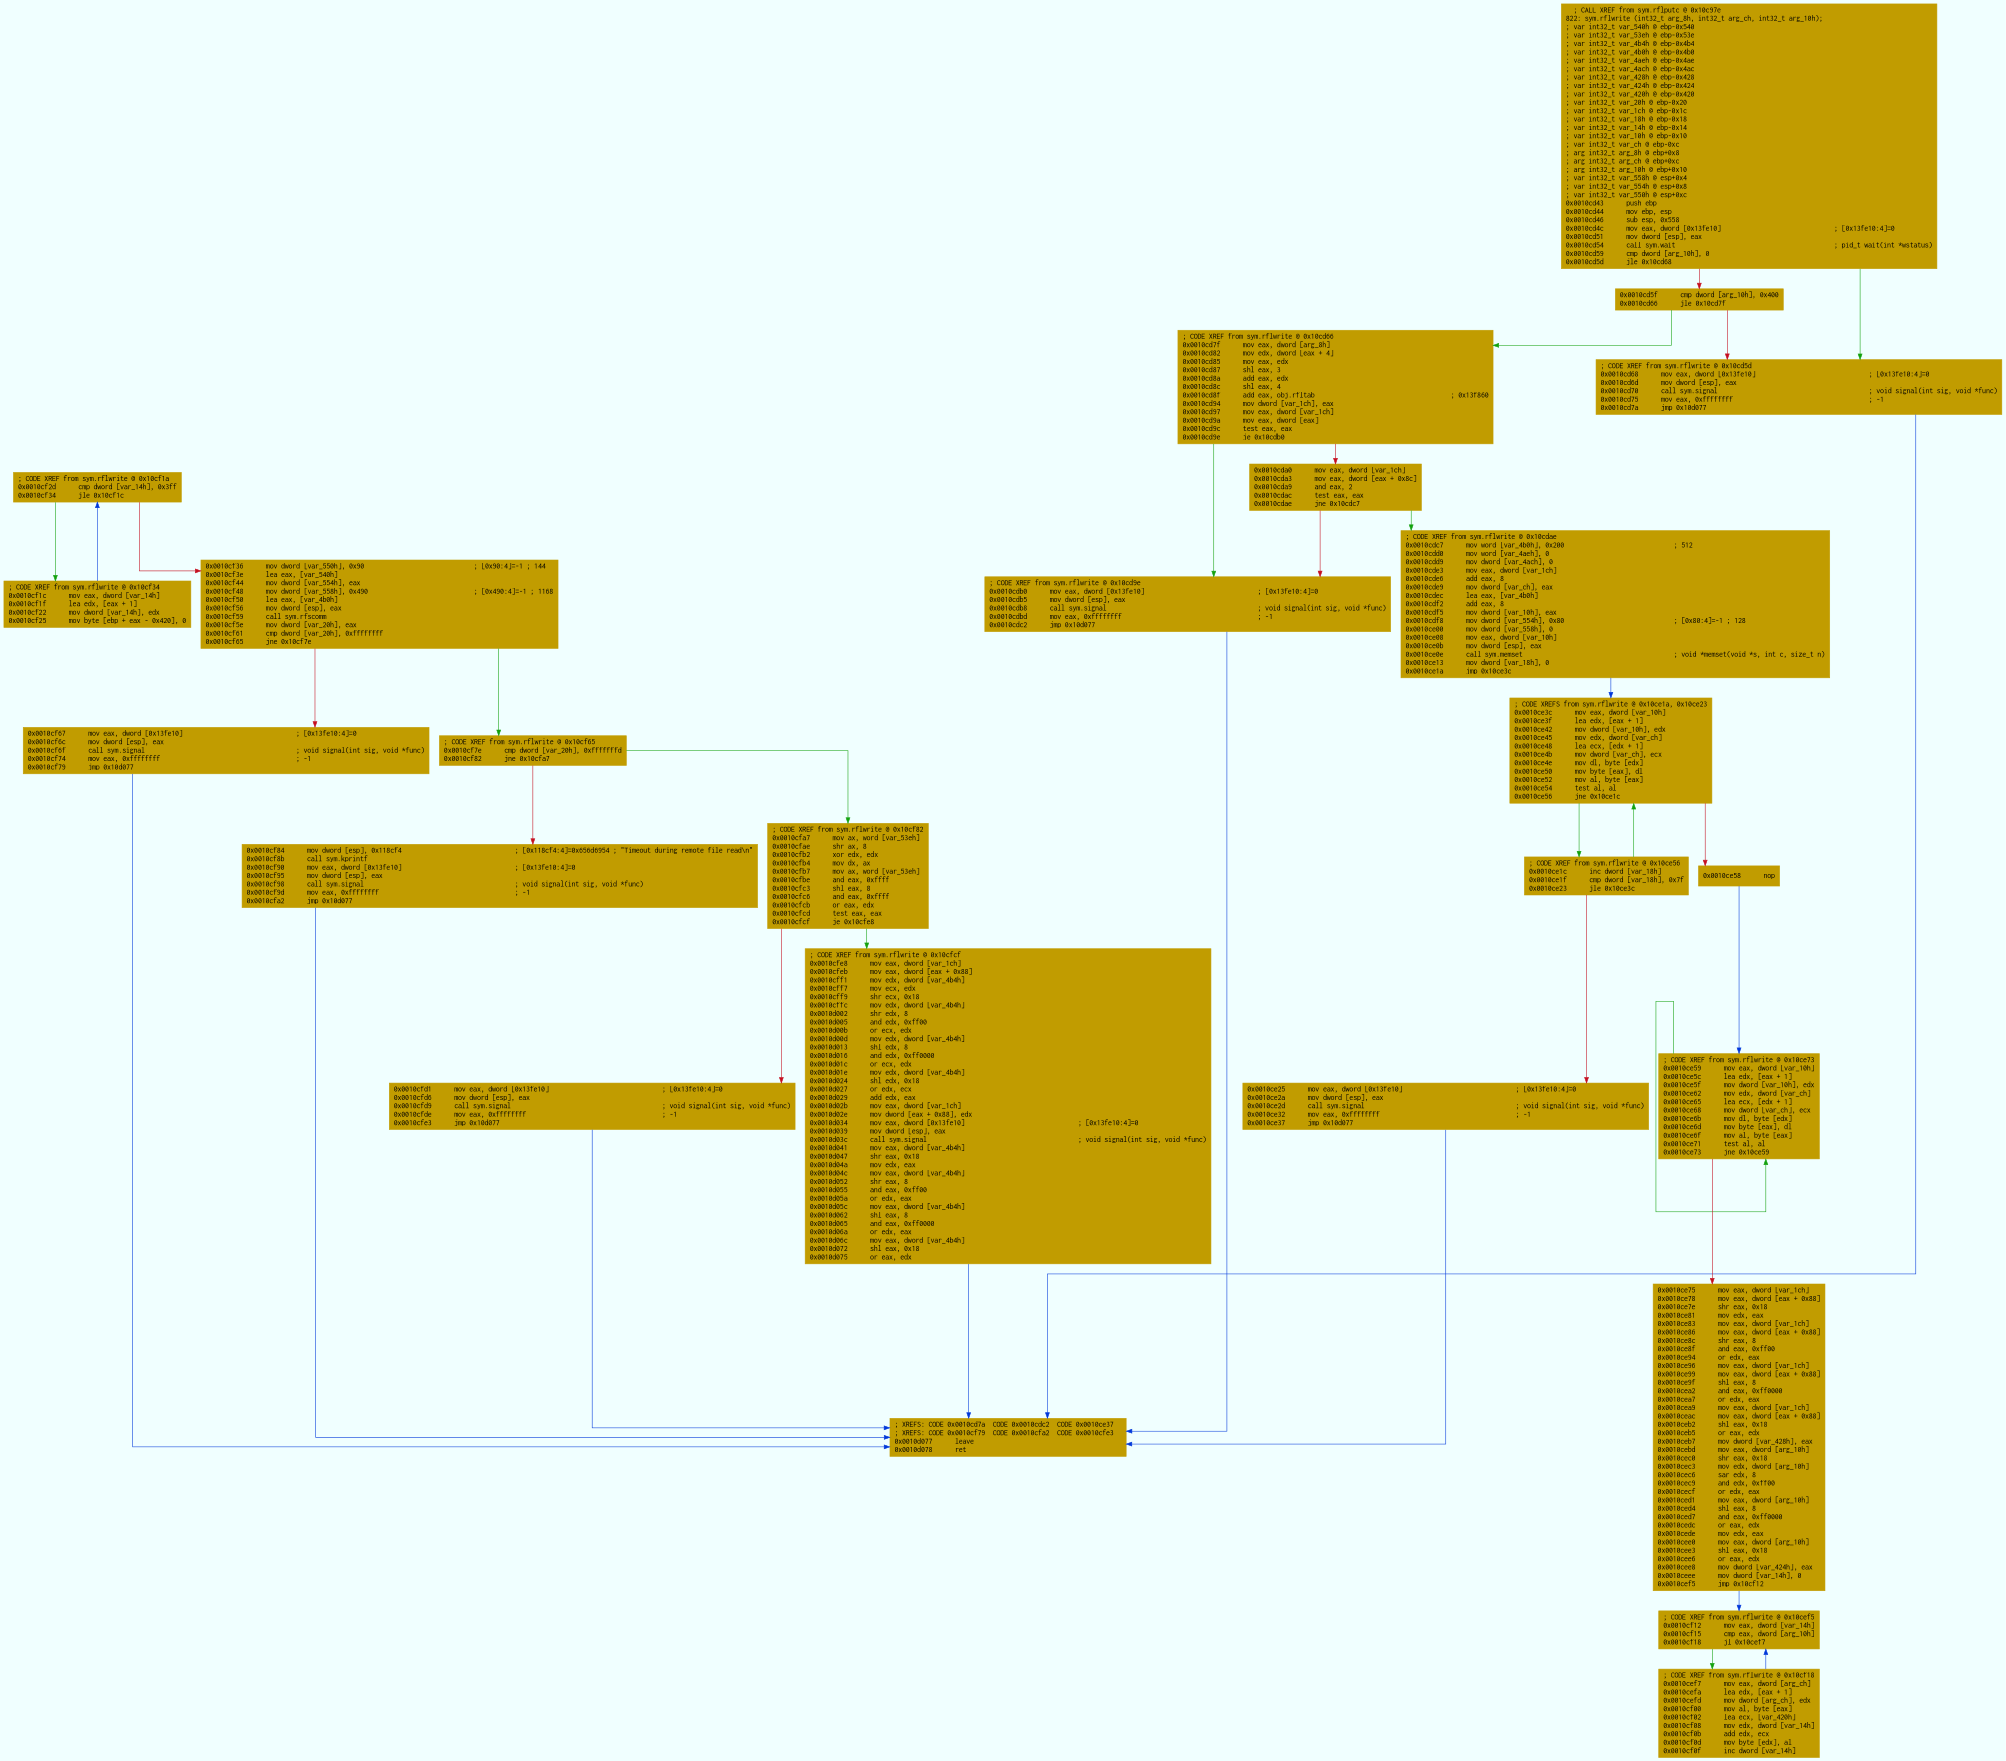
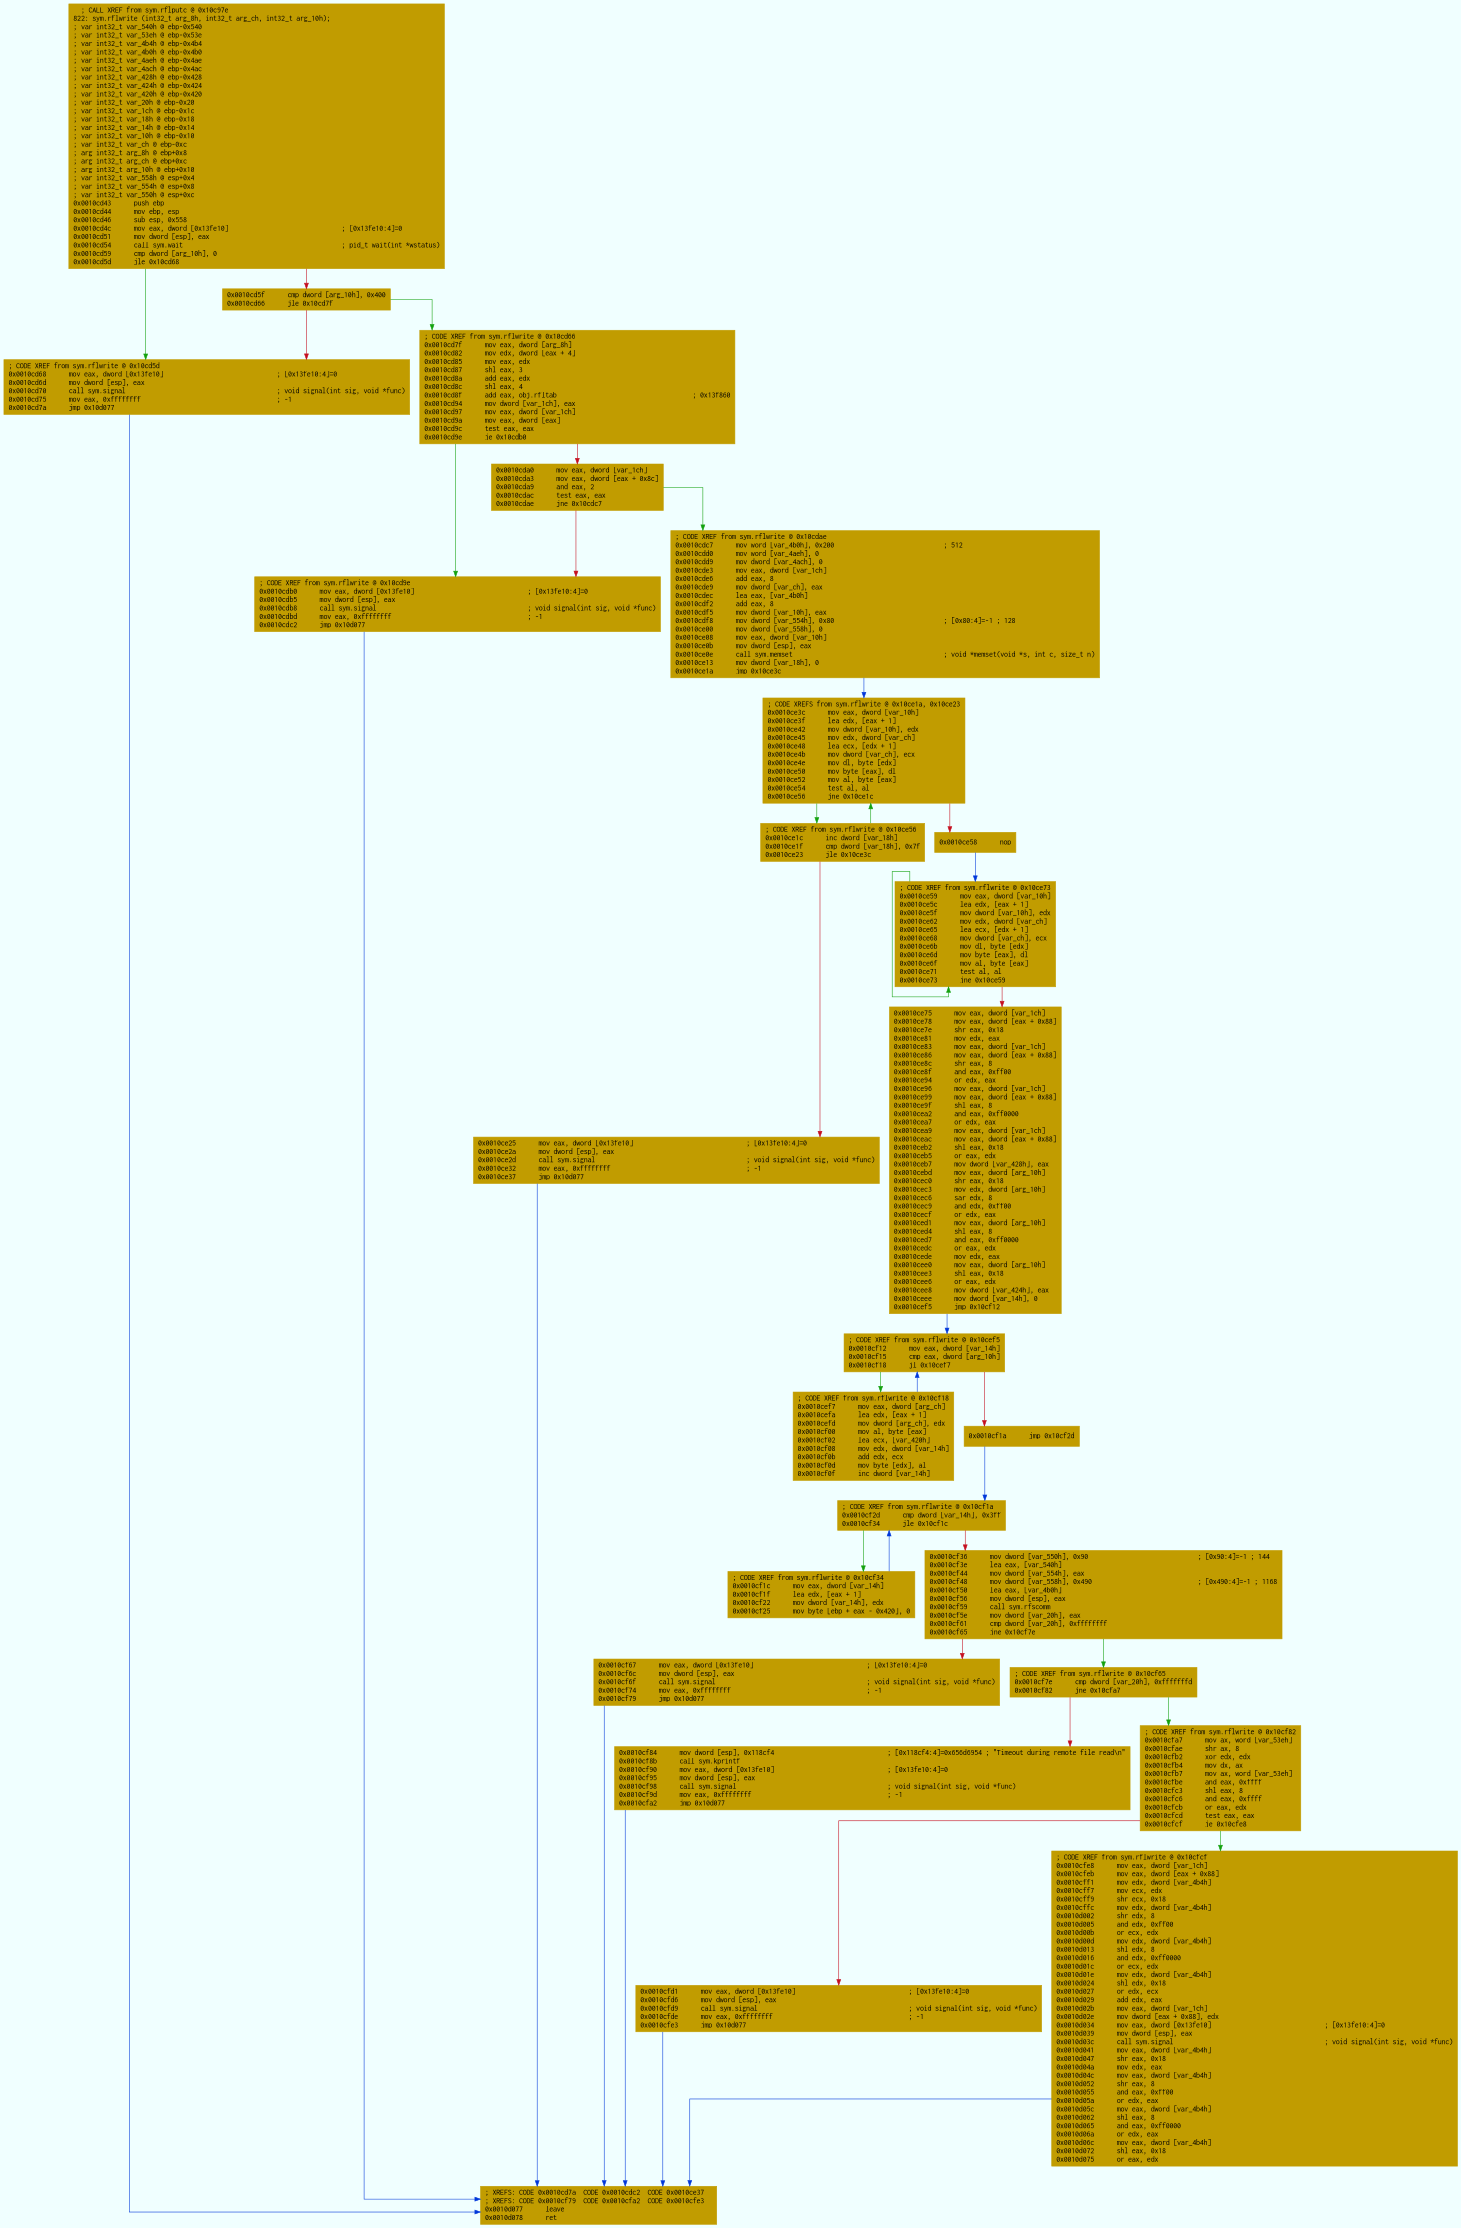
none -> (1022, 1436)
